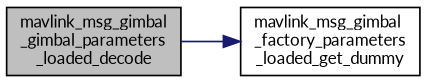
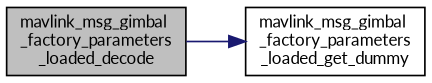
(94, 41) -> (96, 41)
